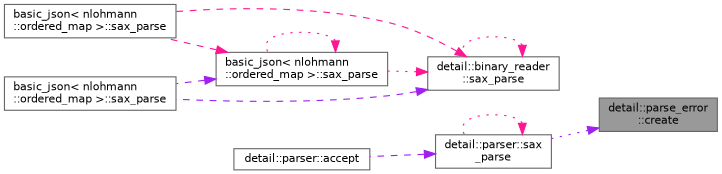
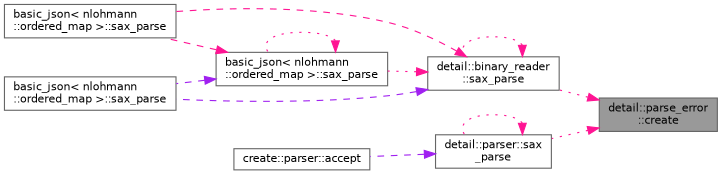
none -> (574, 94)
(570, 134) -> (570, 134)
(302, 159) -> (302, 159)
